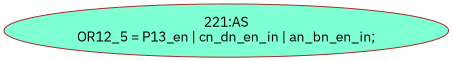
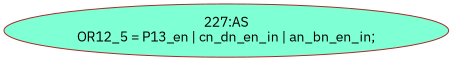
(226, 31) -> (226, 31)
